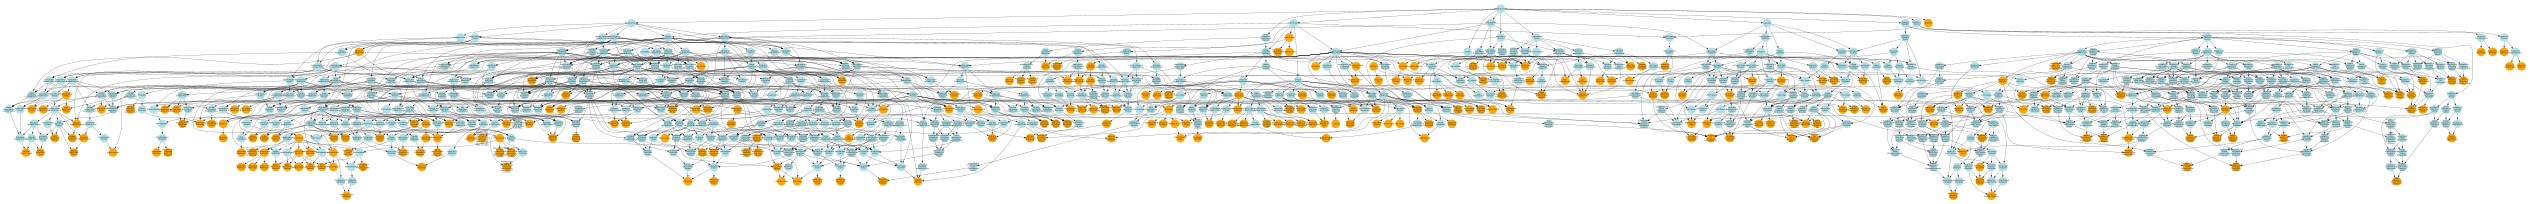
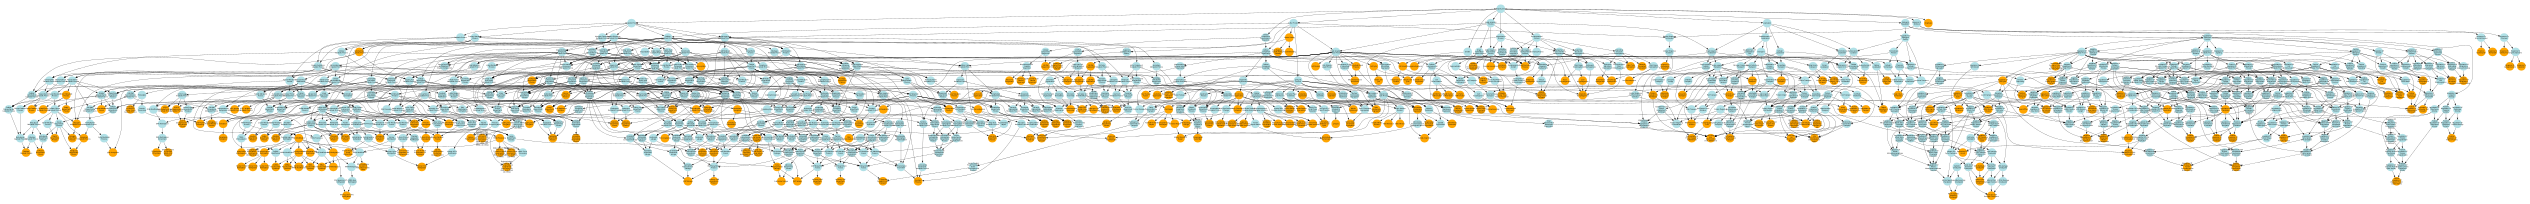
none -> (1353, 59)
(515, 102) -> none
(2089, 118) -> (2104, 116)
